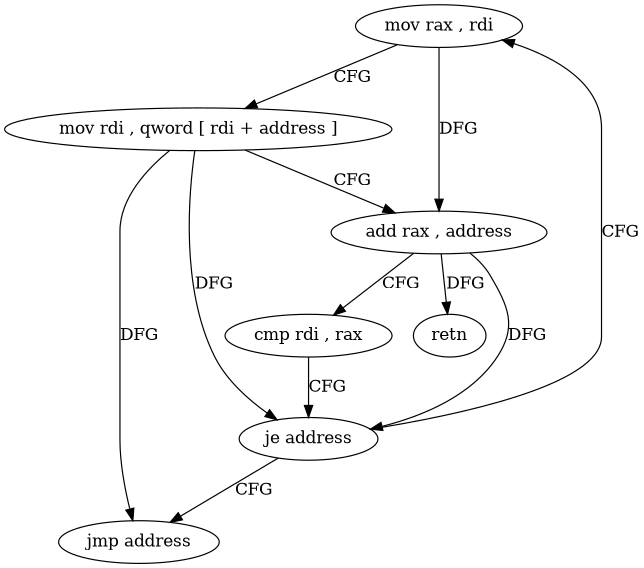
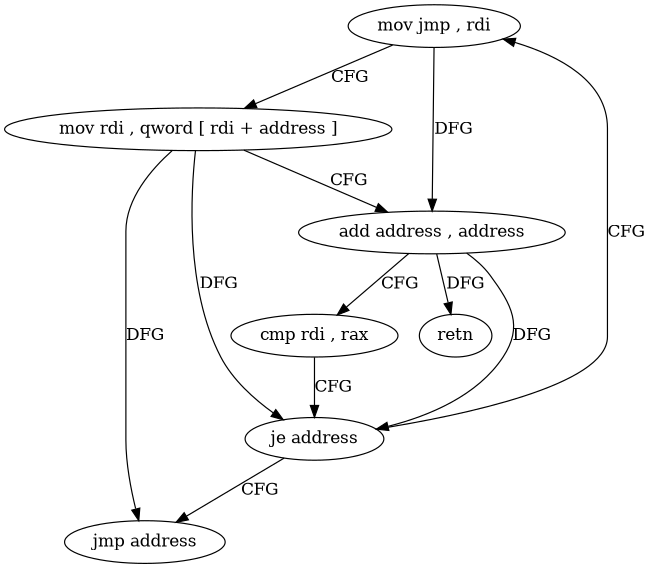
(439, 26) -> (434, 26)
(439, 232) -> (432, 232)
